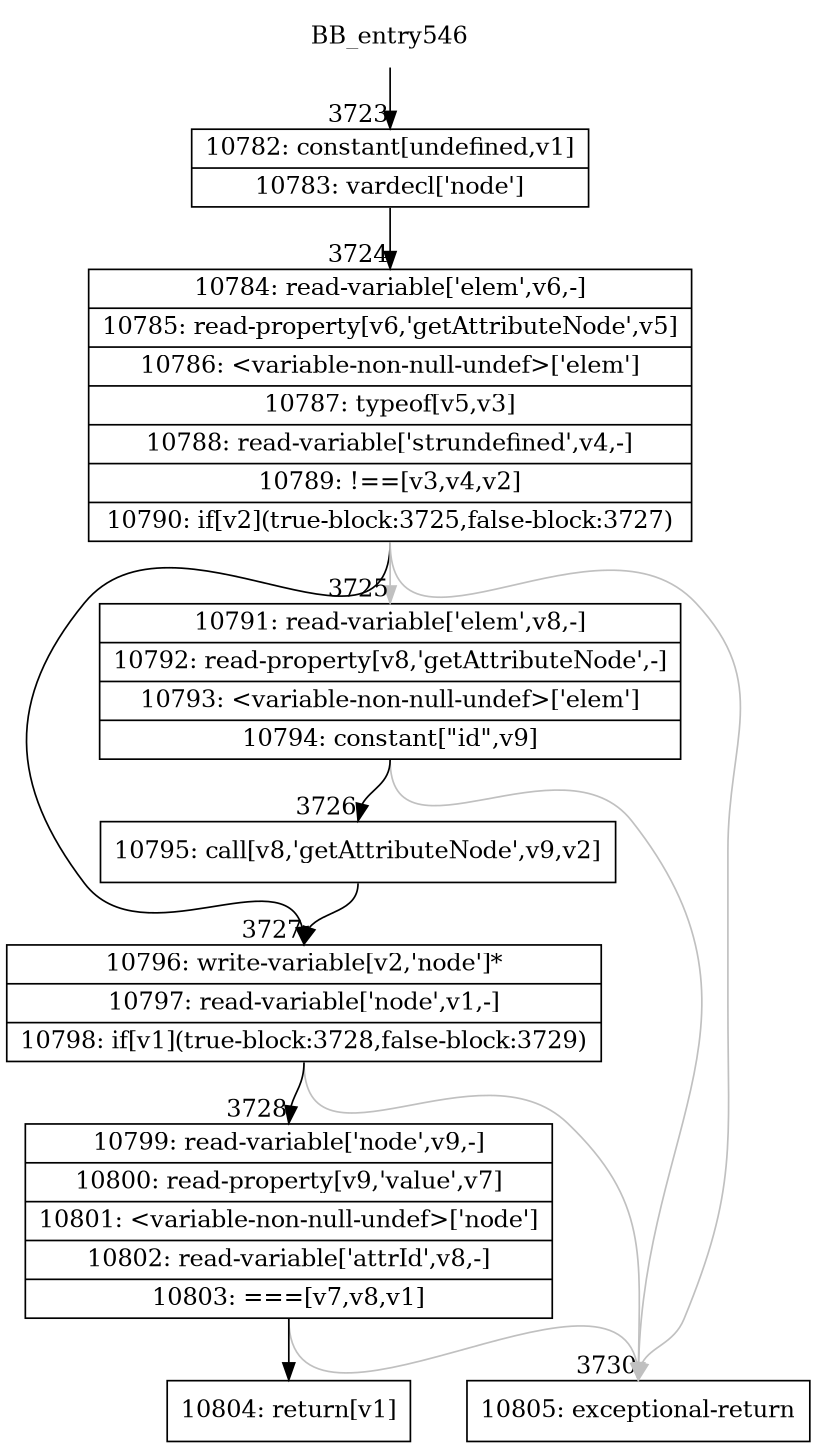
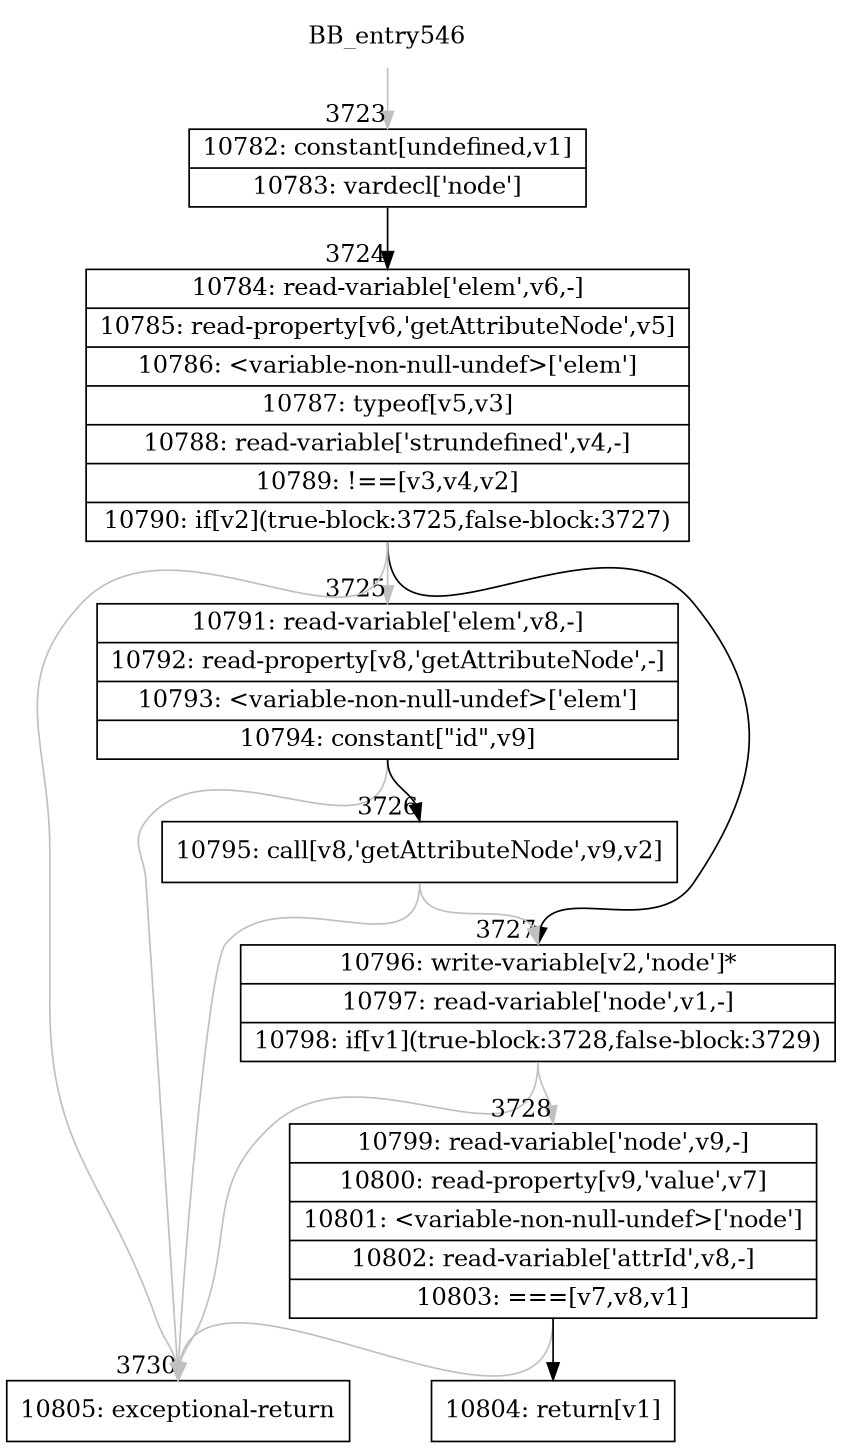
(390, 89) -> (388, 89)
(339, 910) -> (470, 914)
none -> (207, 1040)
(299, 1087) -> (543, 1087)
